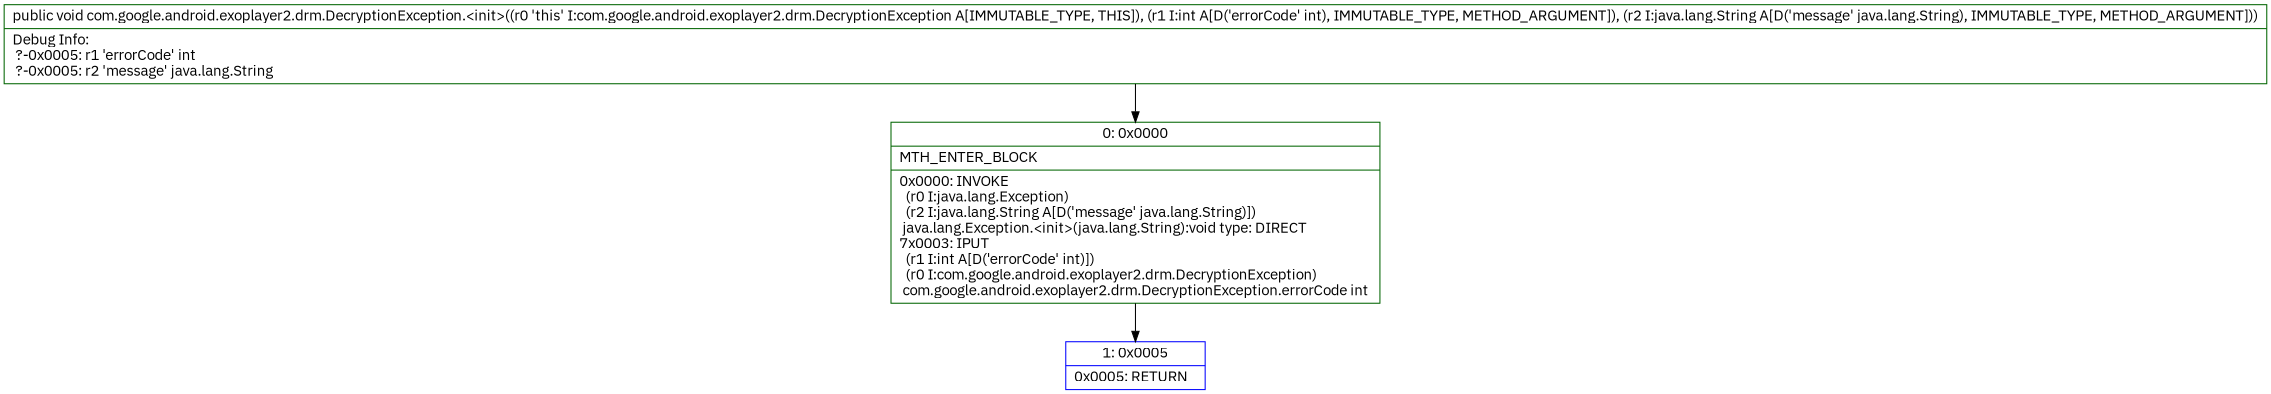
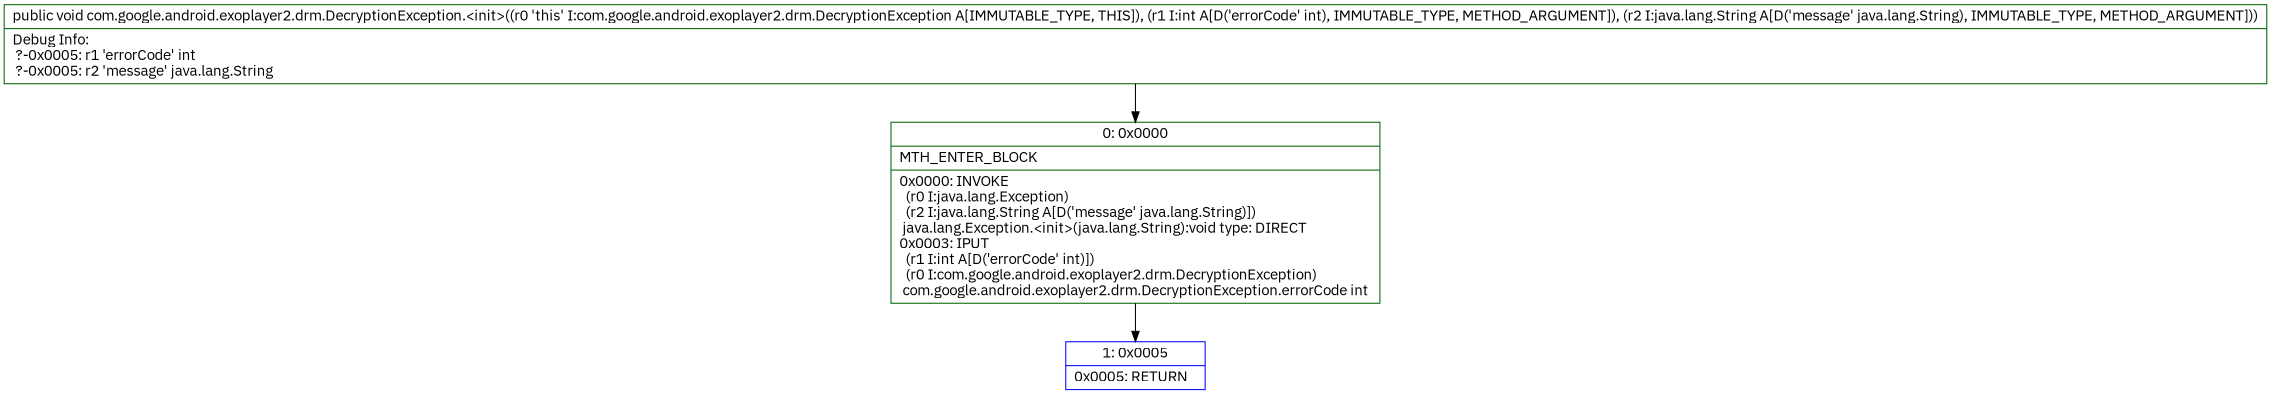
(948, 244) -> (948, 244)
